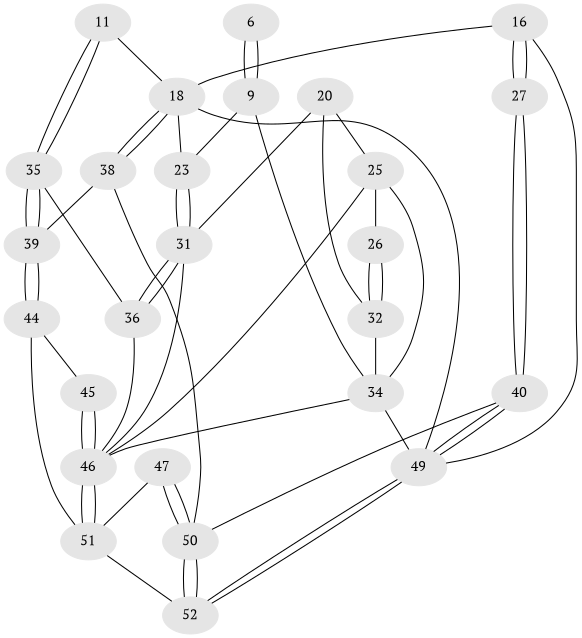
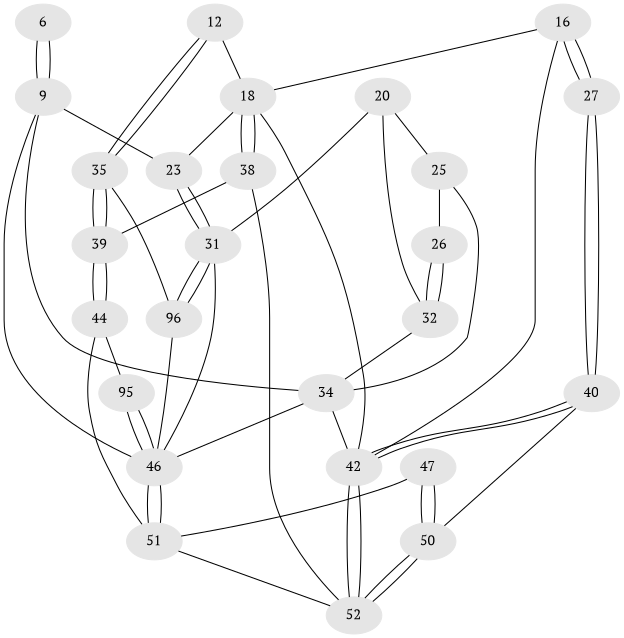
(103, 23) -> (215, 23)
(133, 319) -> (174, 319)
(247, 332) -> (4, 313)
(186, 349) -> (270, 404)
(89, 393) -> (127, 393)
(419, 467) -> (354, 467)
